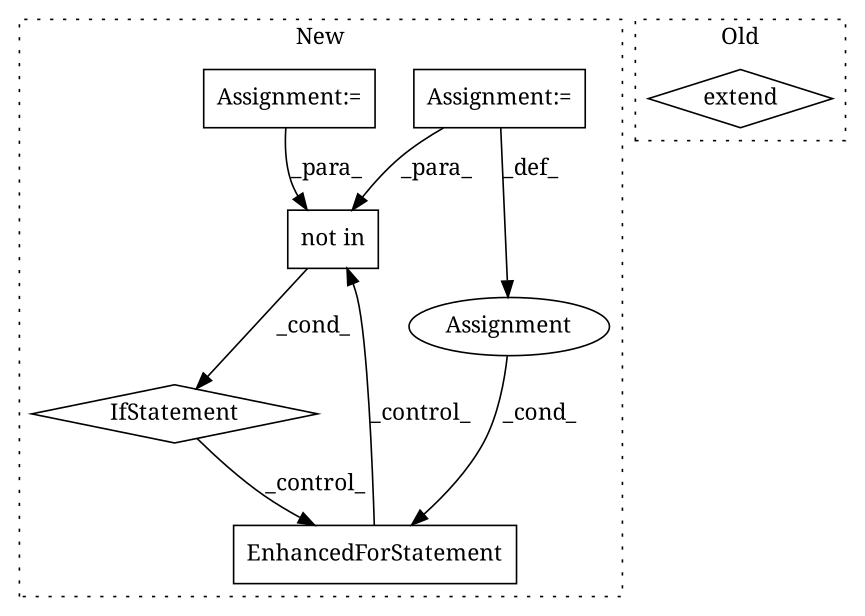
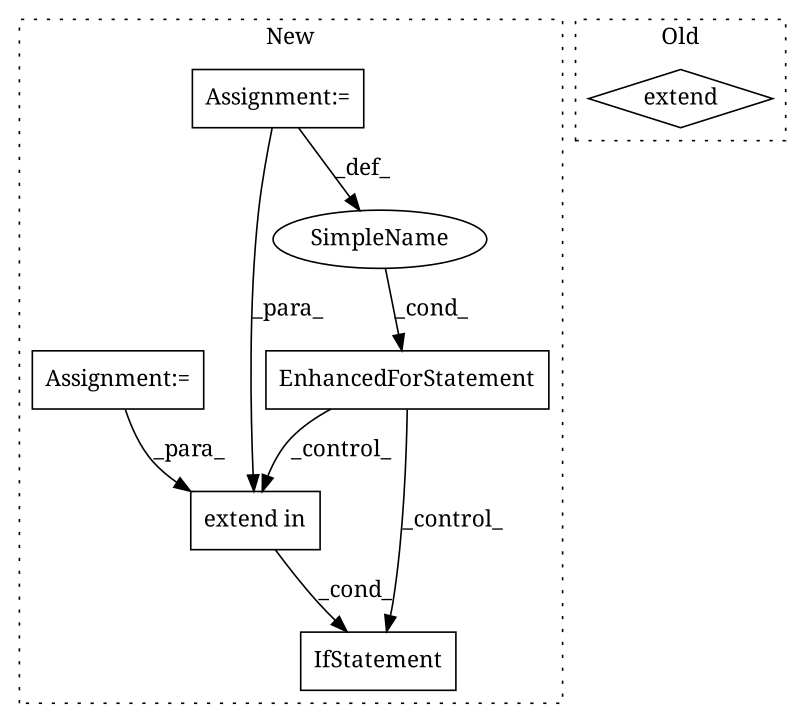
(333, 239) -> (255, 521)
(509, 327) -> (380, 239)
(175, 414) -> (378, 661)
(246, 482) -> (403, 513)
